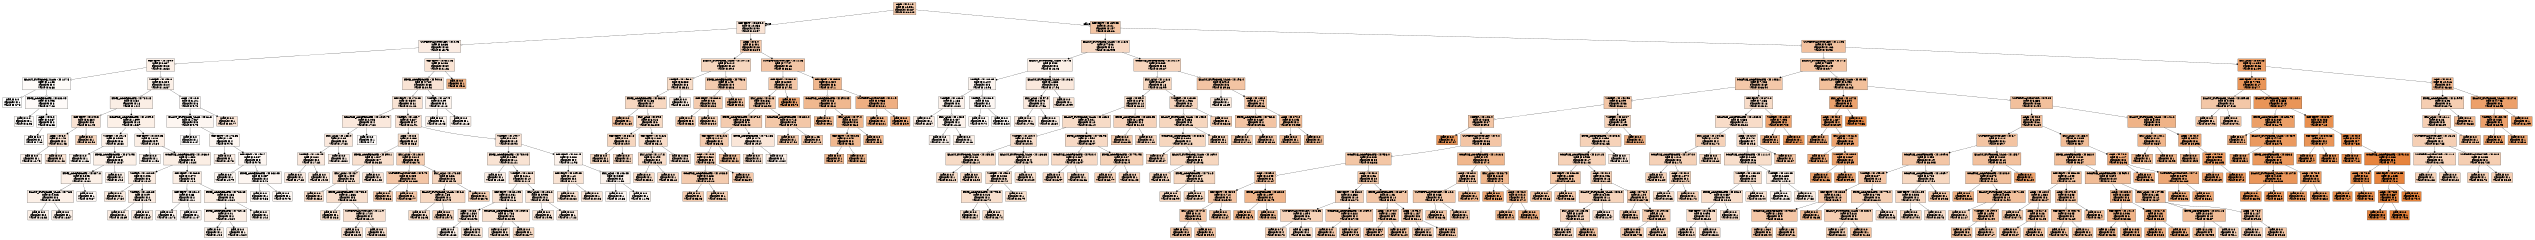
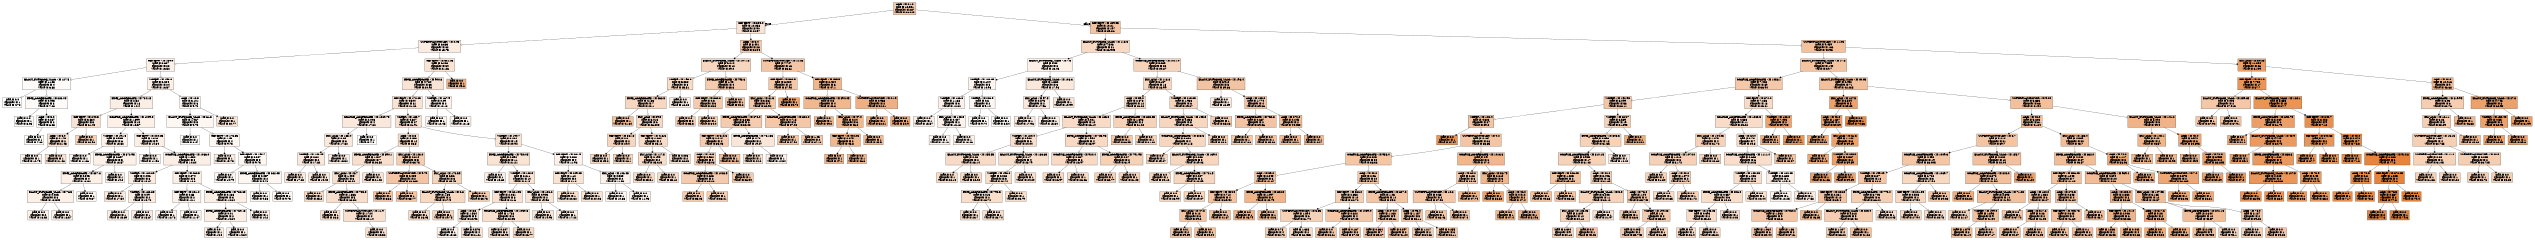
(1184, 103) -> (1184, 103)
(2075, 140) -> (2075, 140)
(352, 233) -> none
